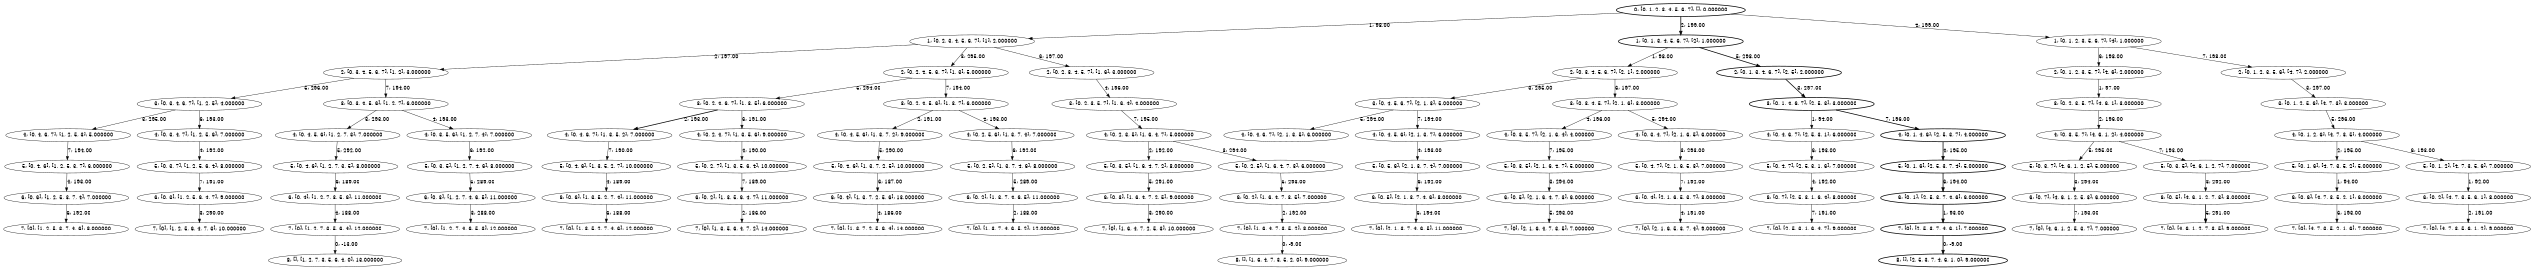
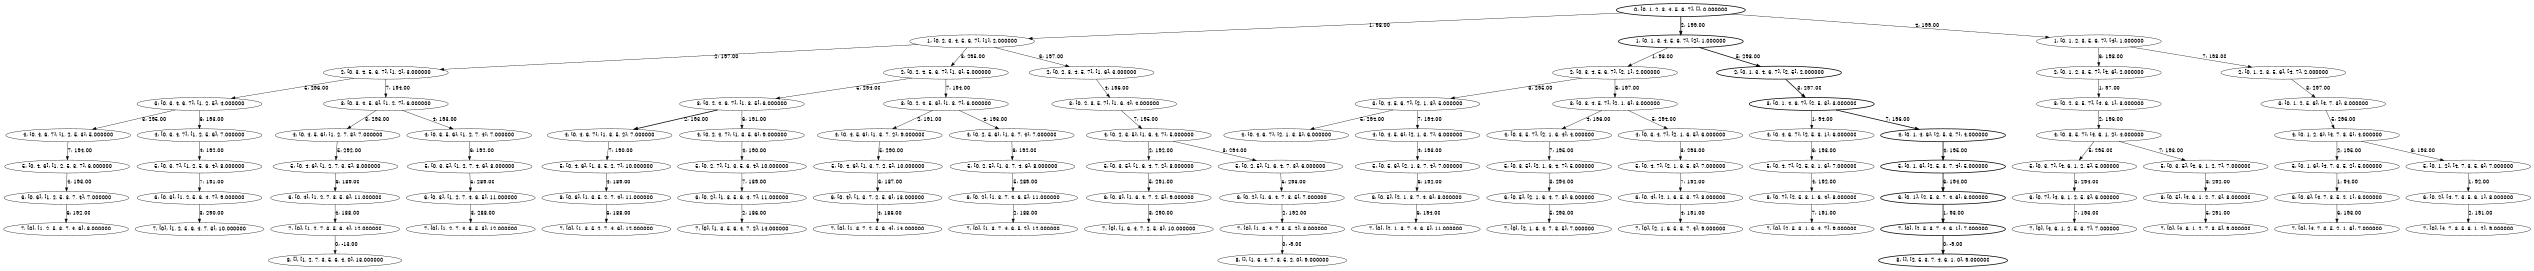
(2206, 212) -> (2206, 212)
